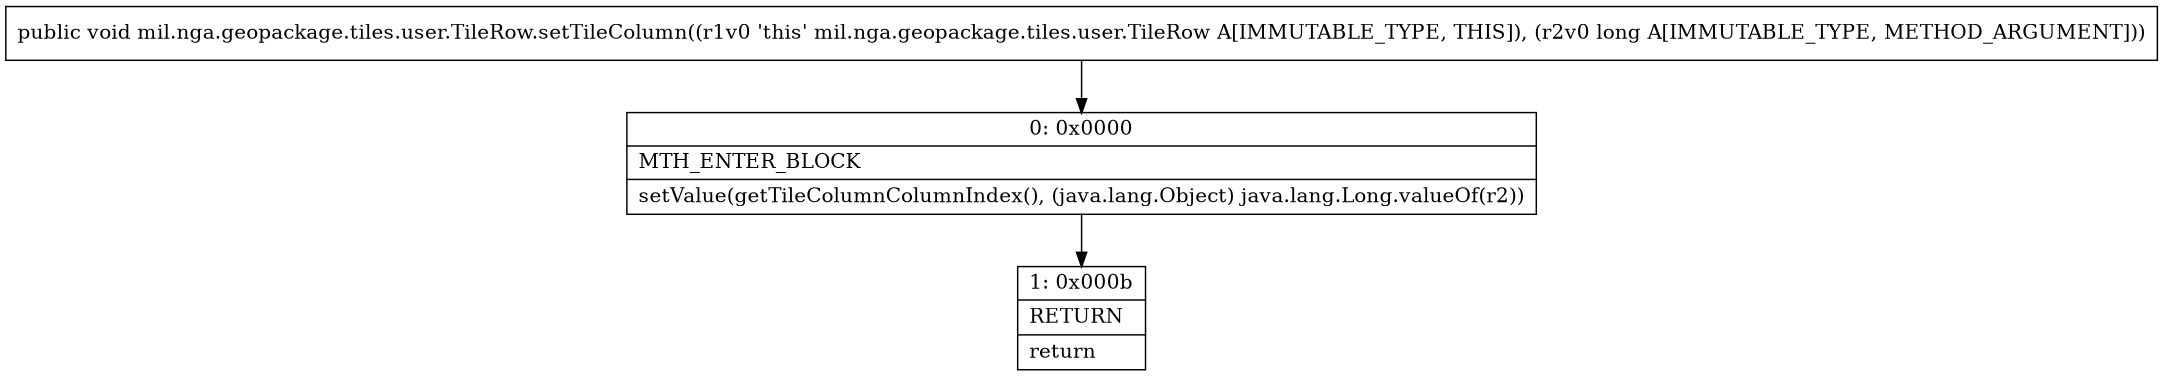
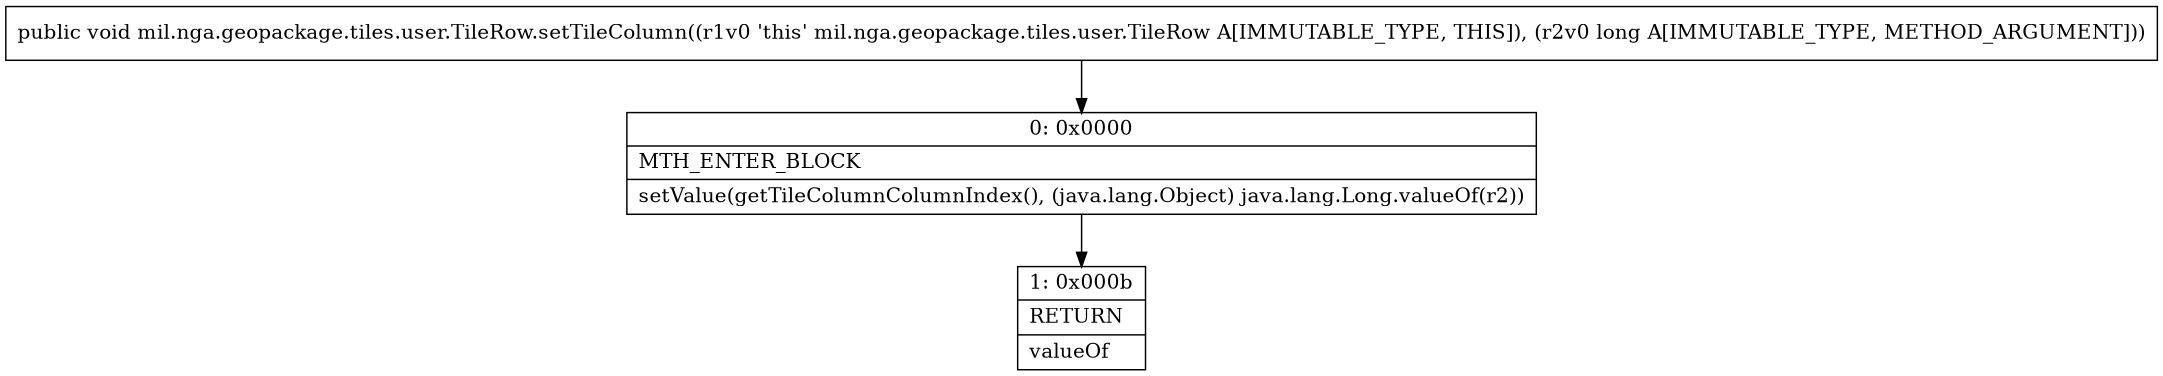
(1063, 352) -> (1069, 352)
